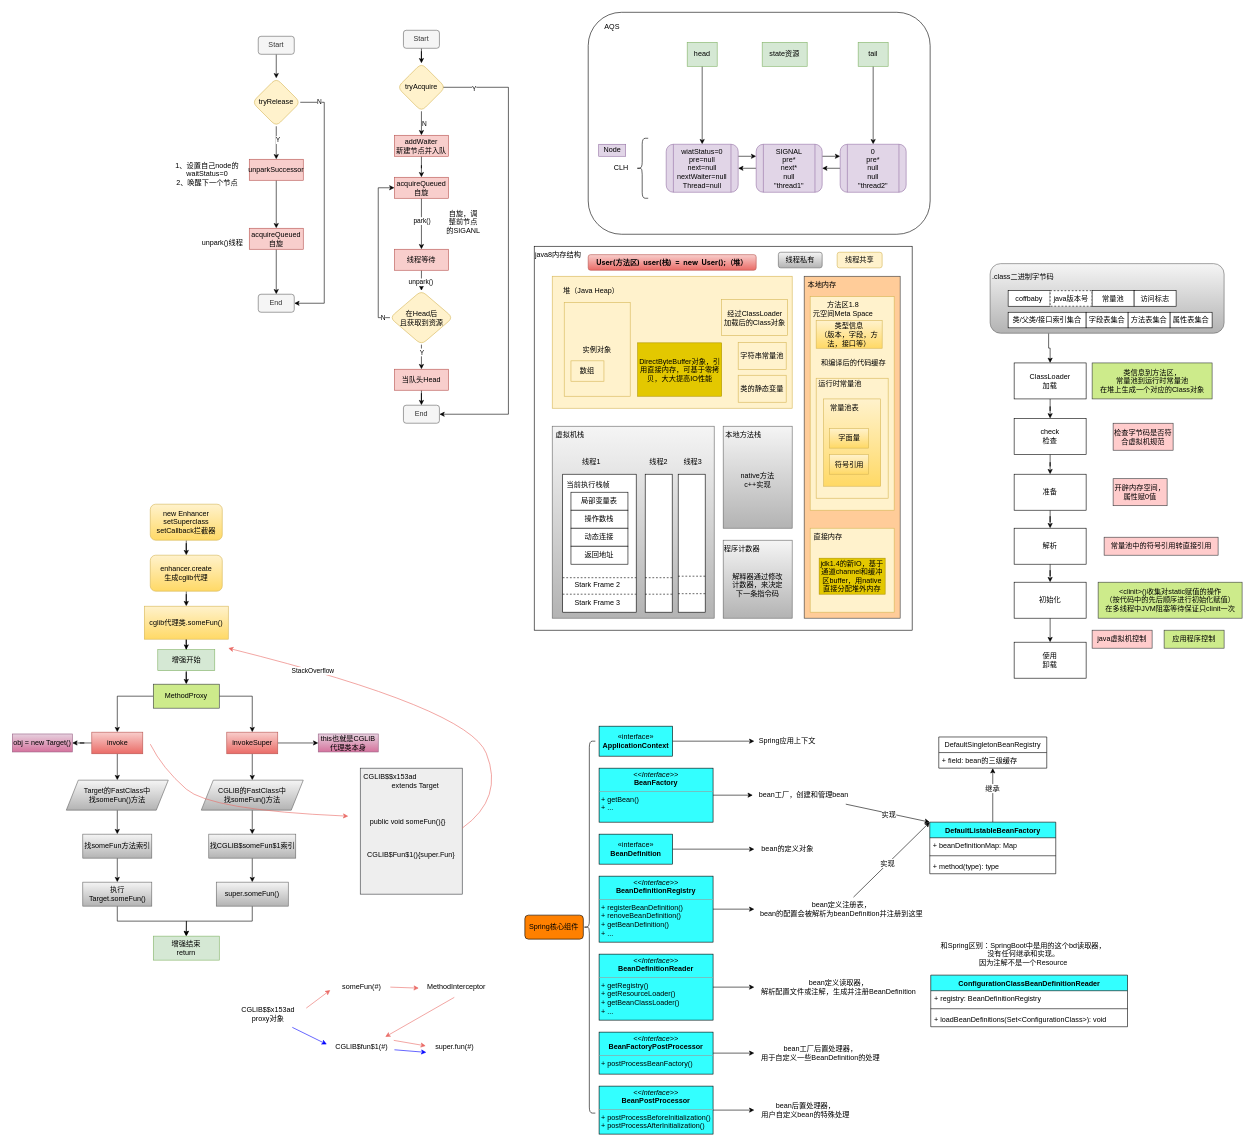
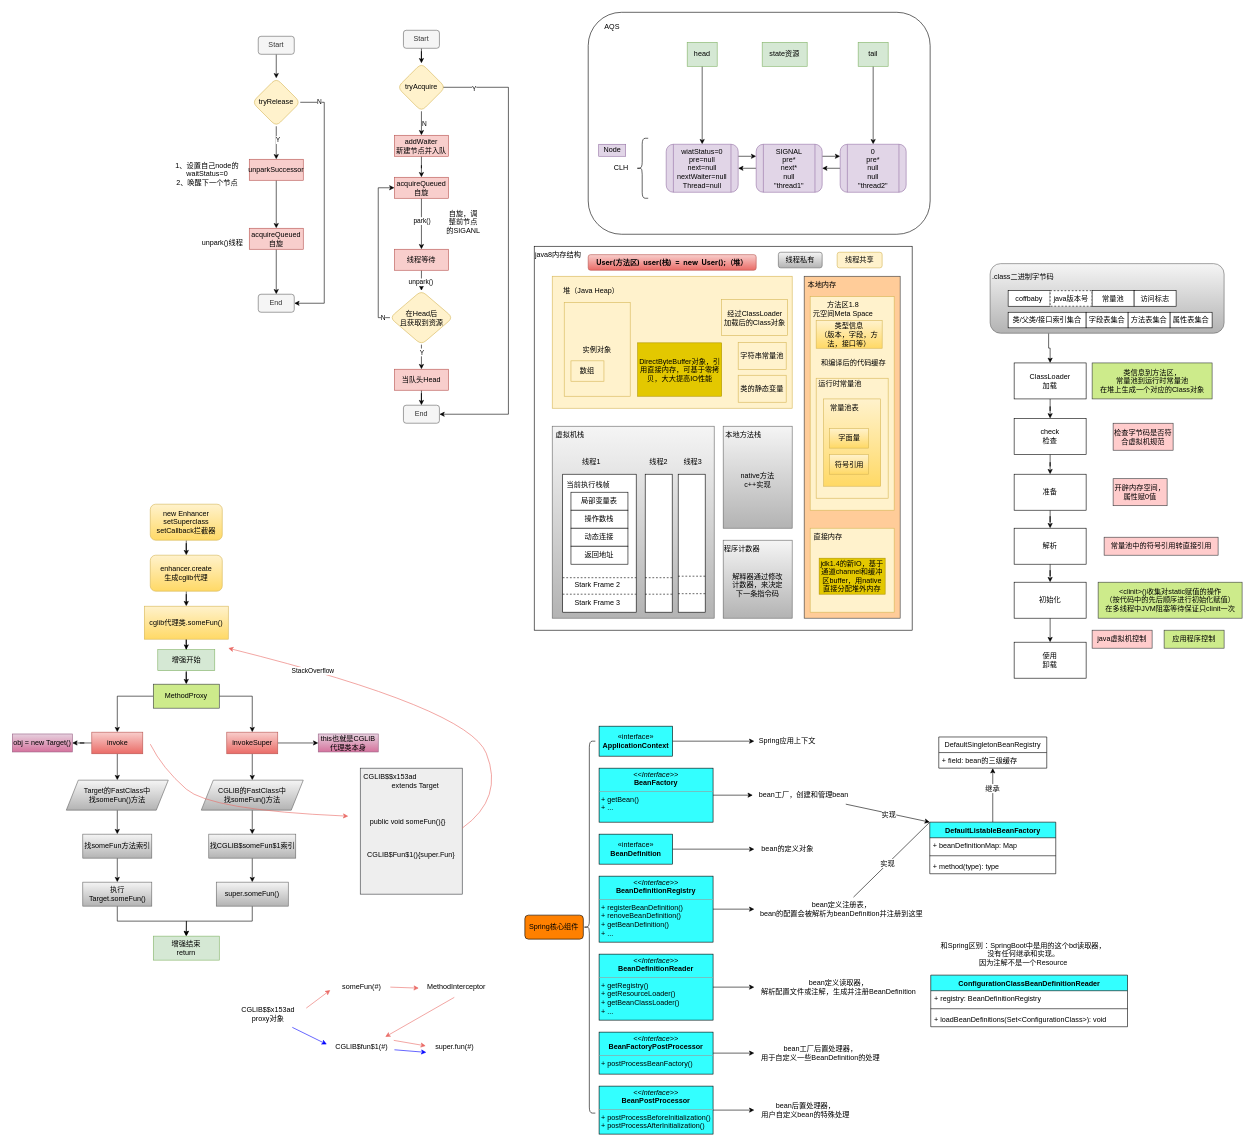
(926, 826) -> (927, 825)
